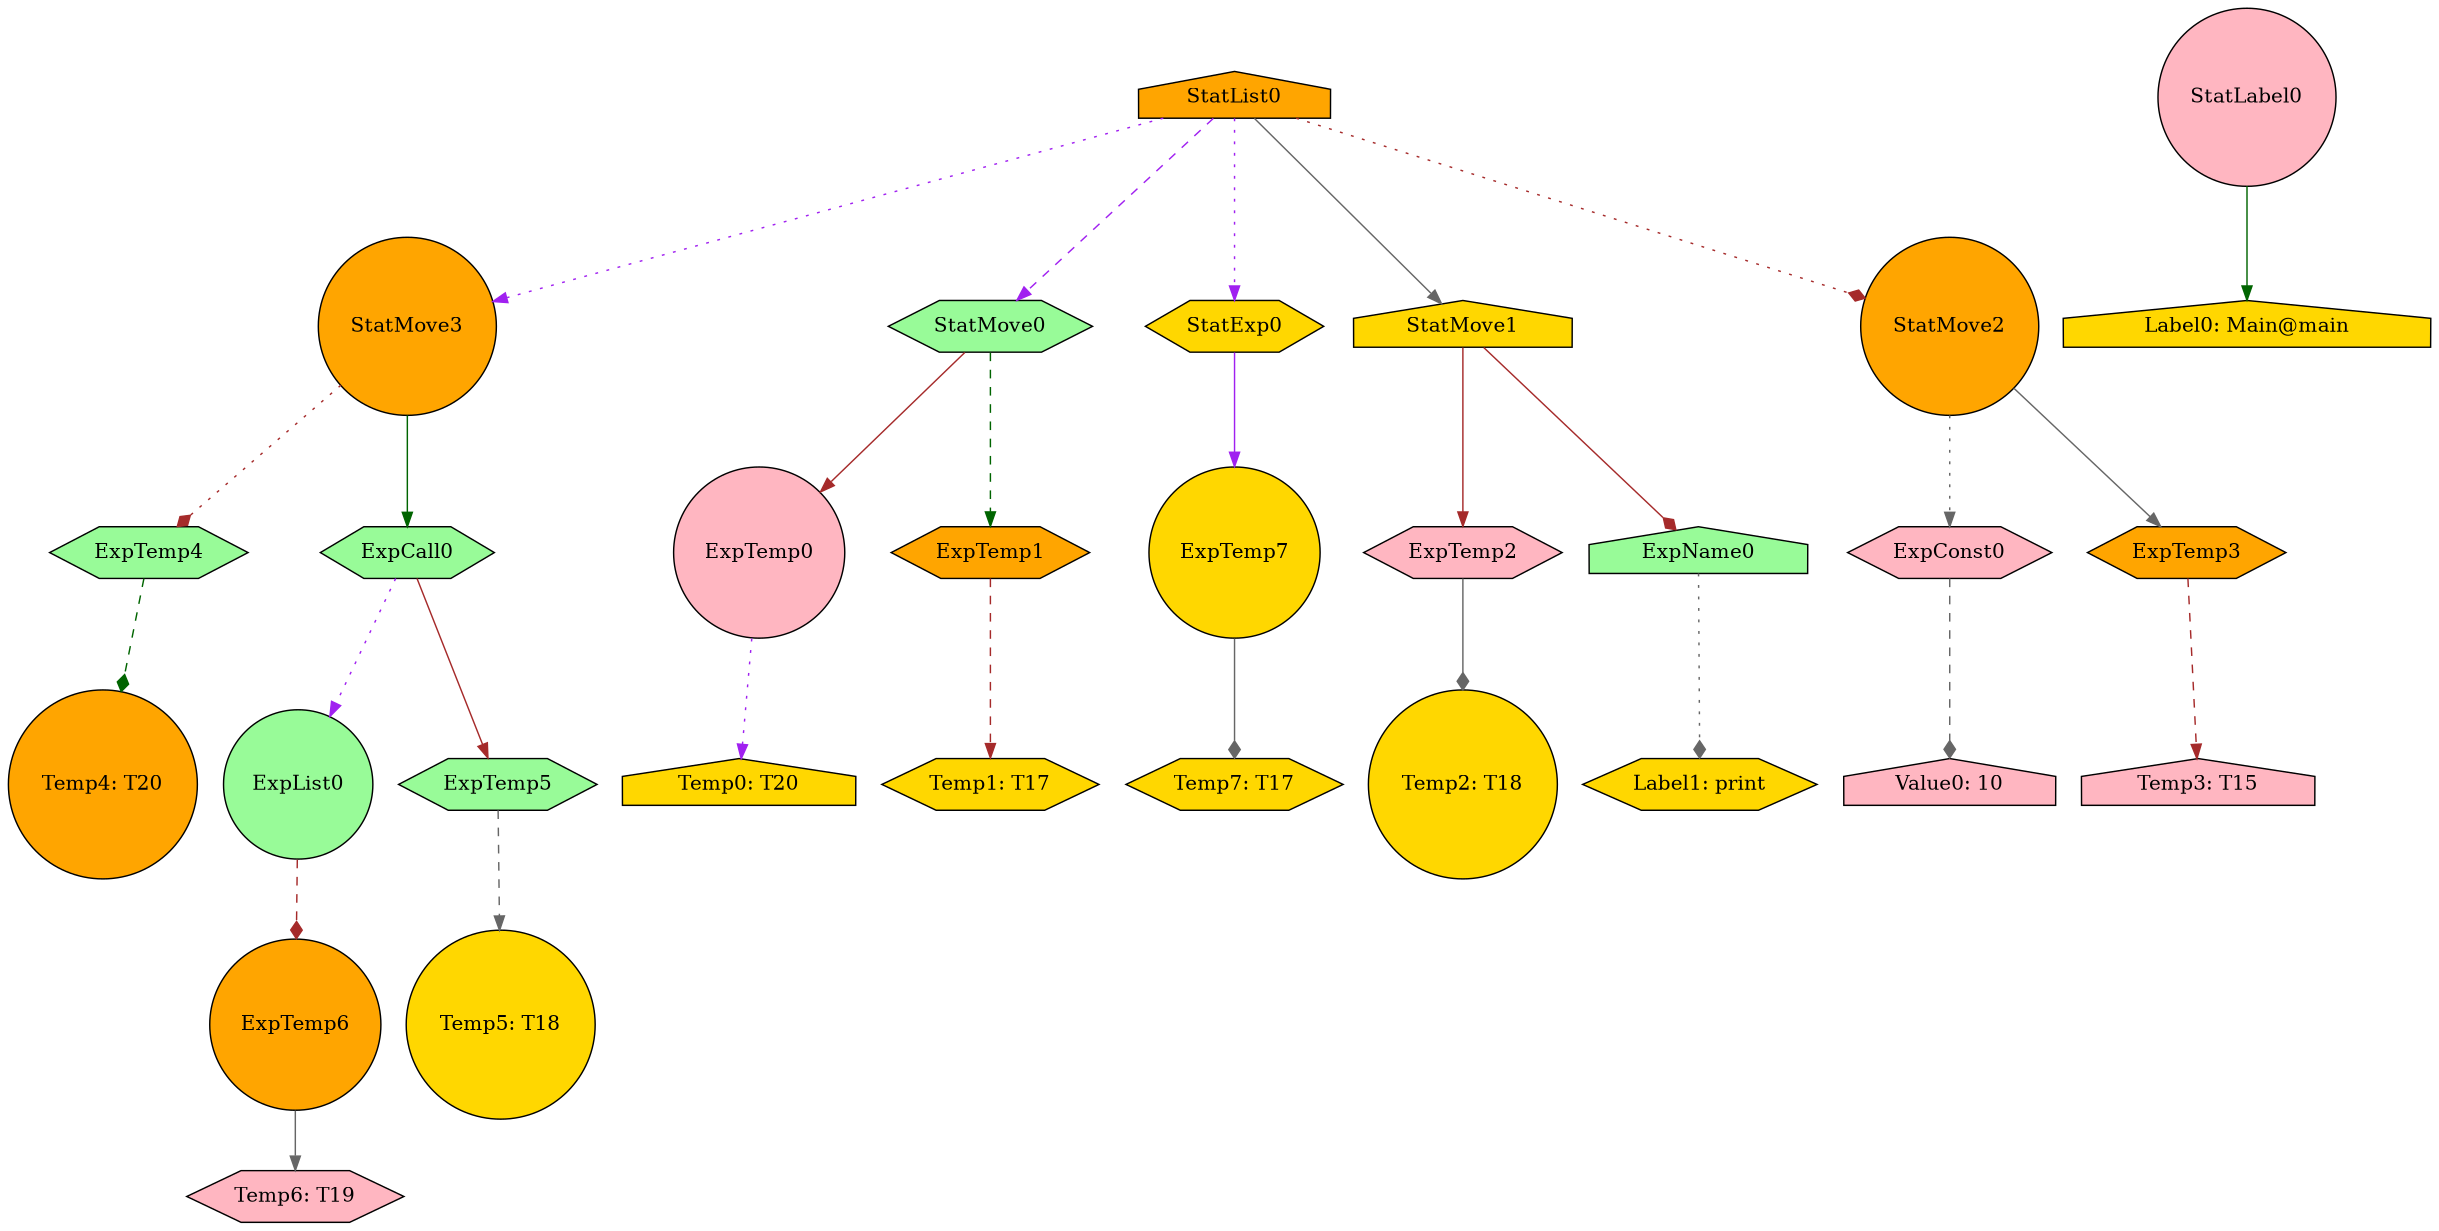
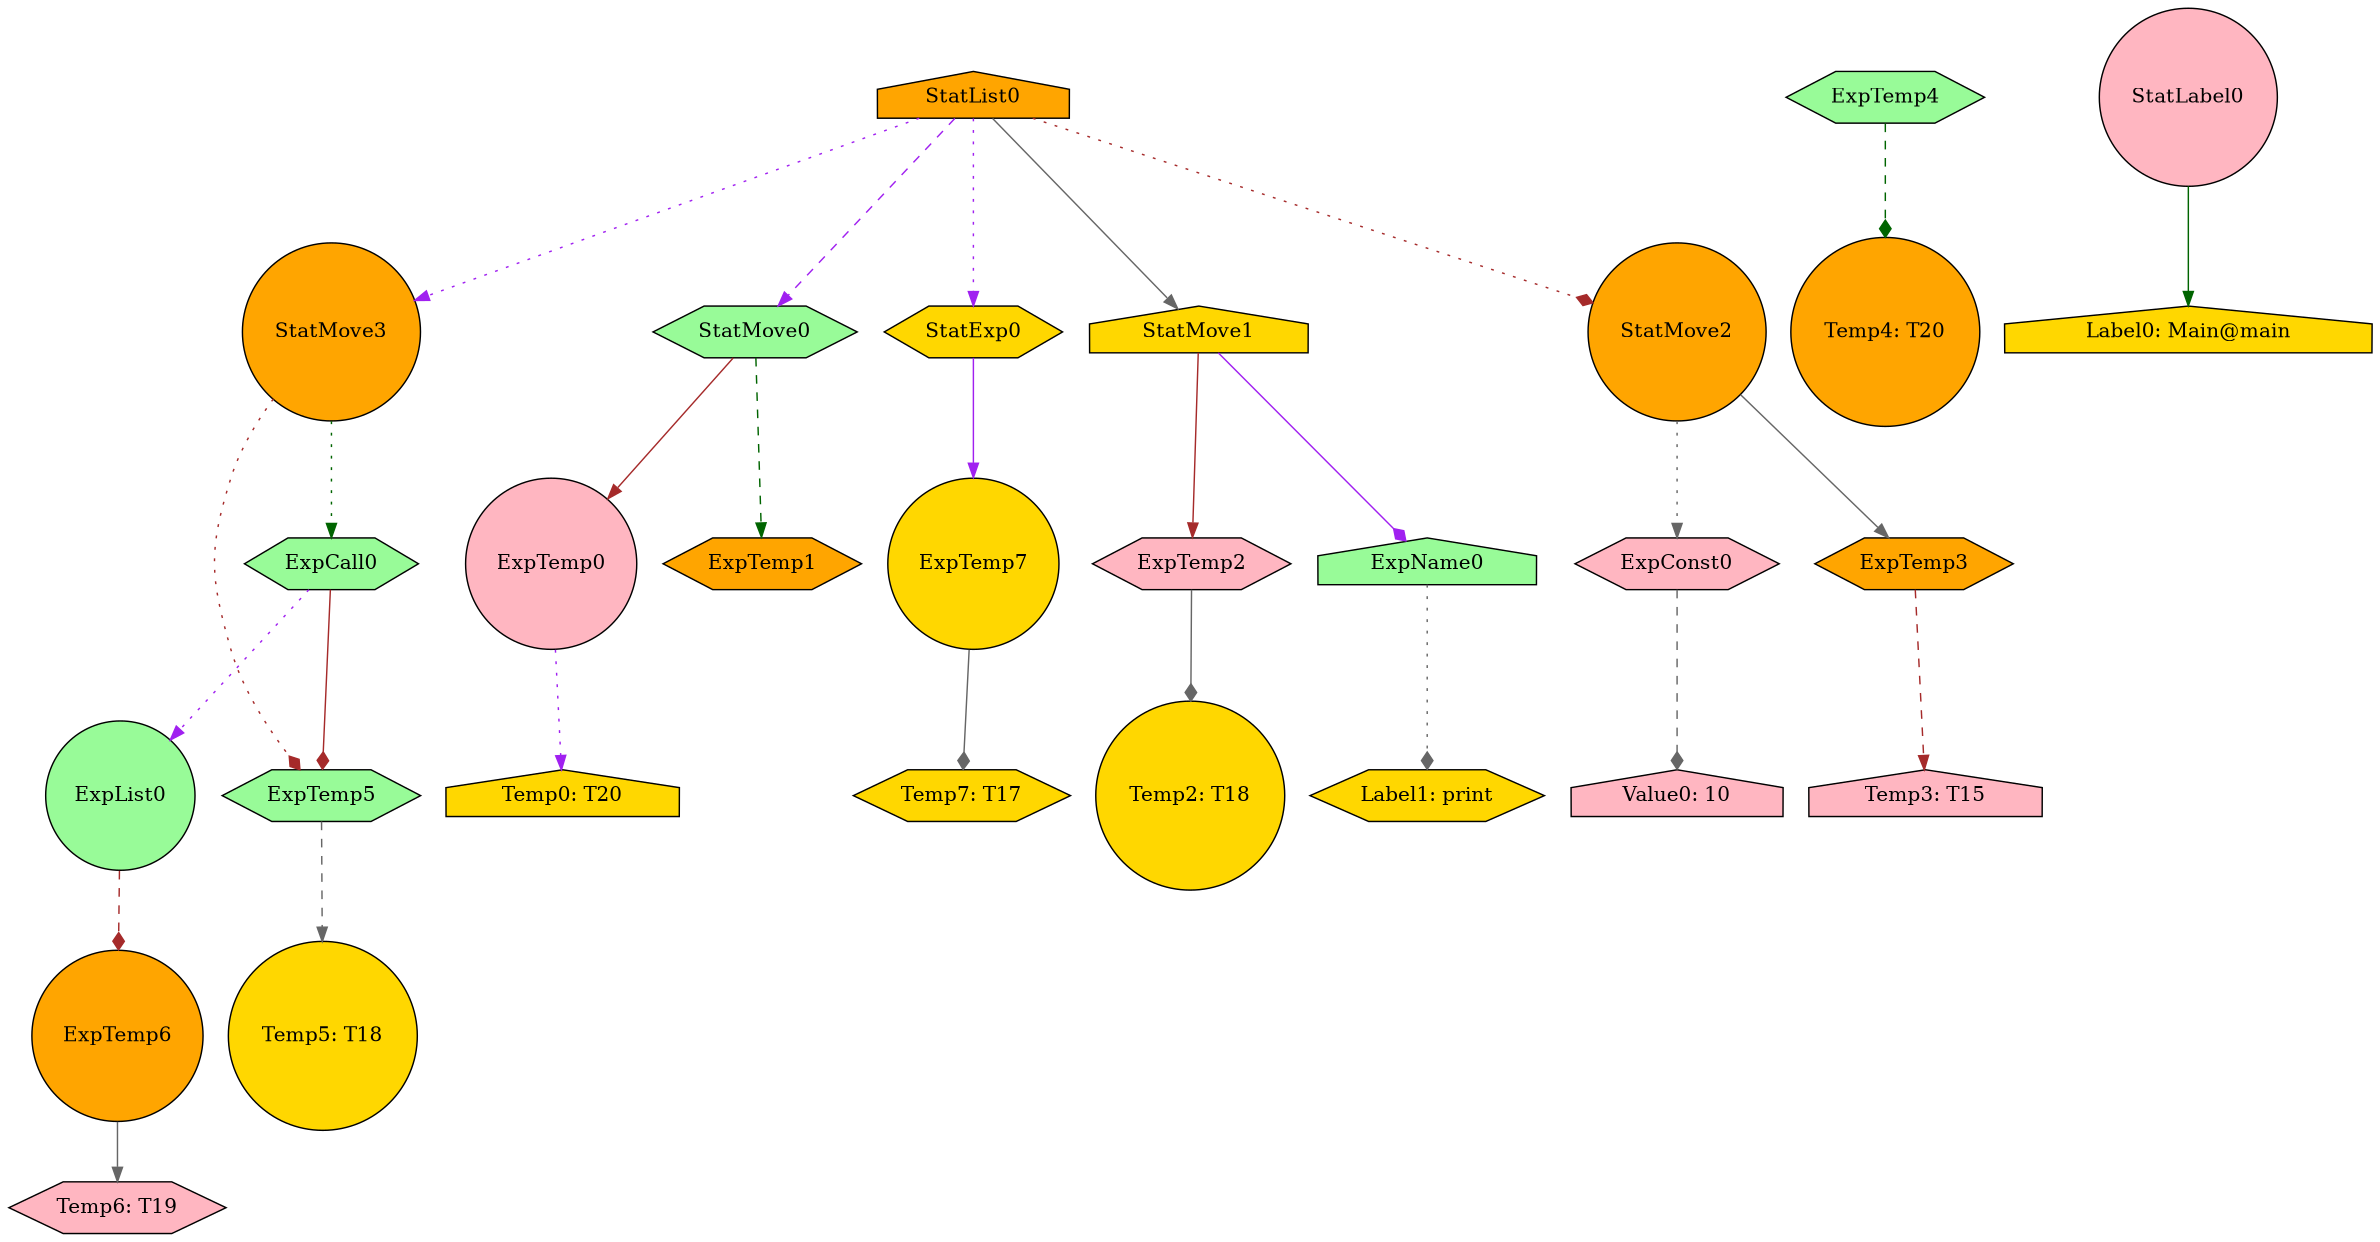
(1573, 432) -> (1306, 441)
(266, 450) -> (215, 580)
(407, 464) -> (331, 472)
(450, 661) -> (327, 671)
(990, 784) -> none
